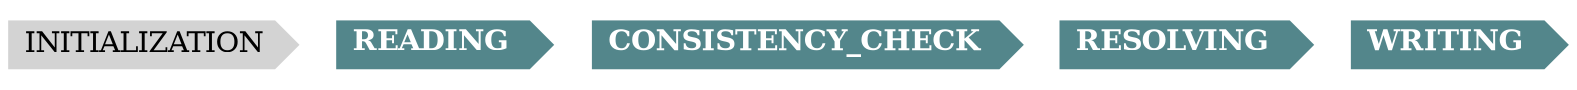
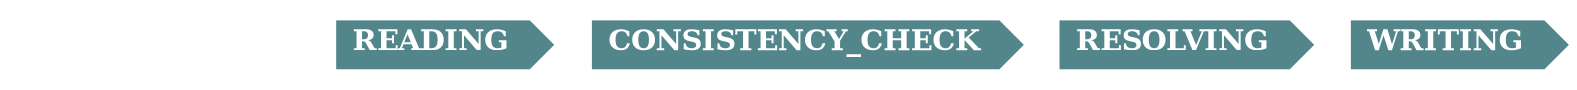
(154, 45) -> none
